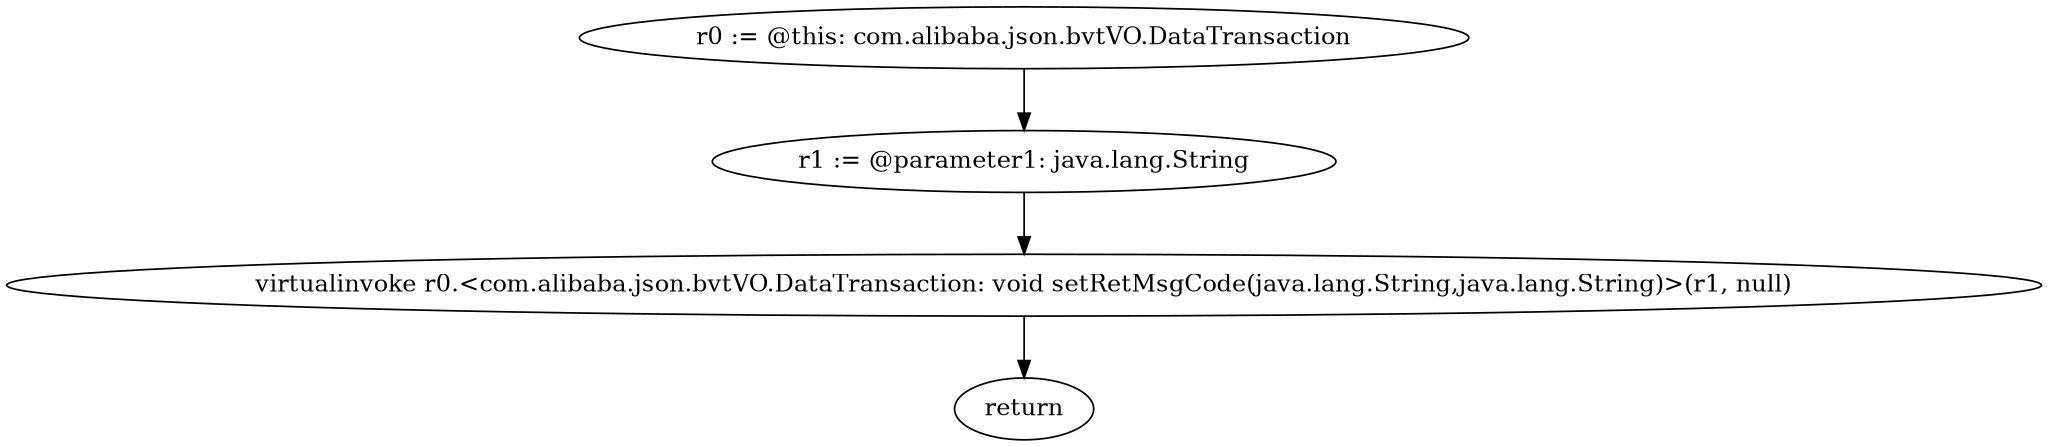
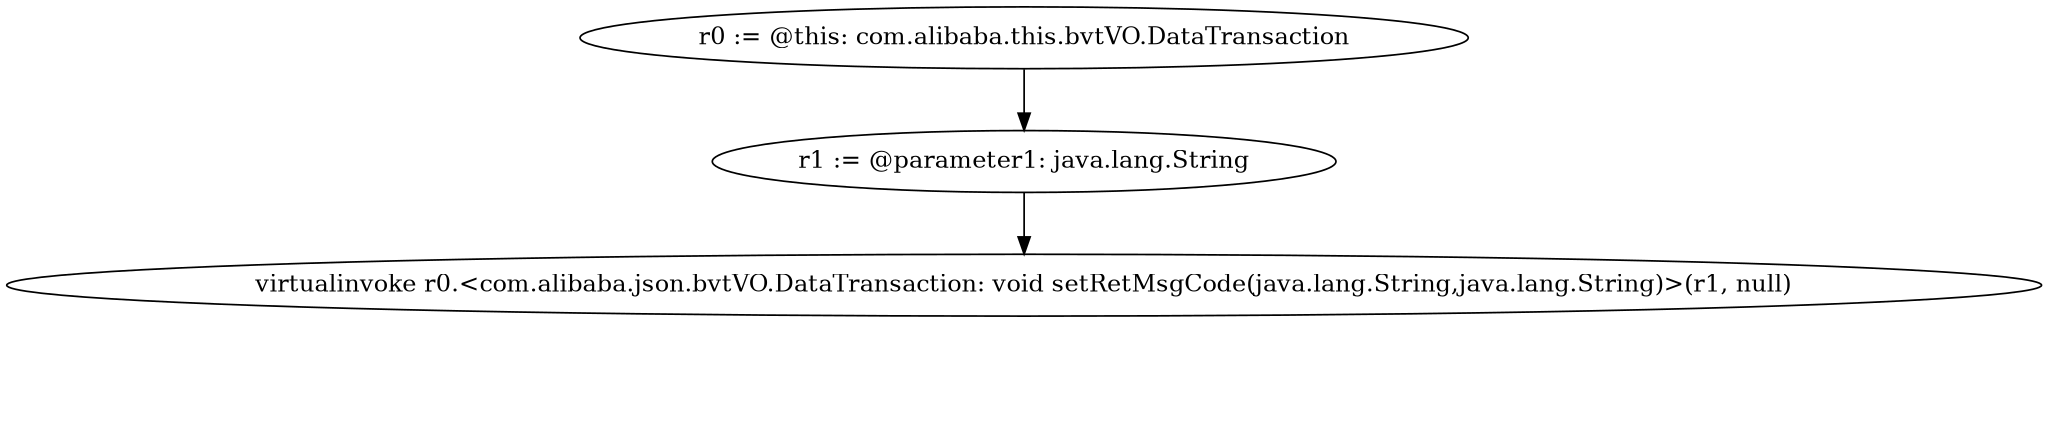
(1024, 38) -> (1024, 38)
(1024, 409) -> none
